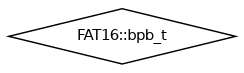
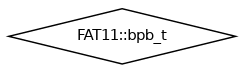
(122, 36) -> (122, 36)
